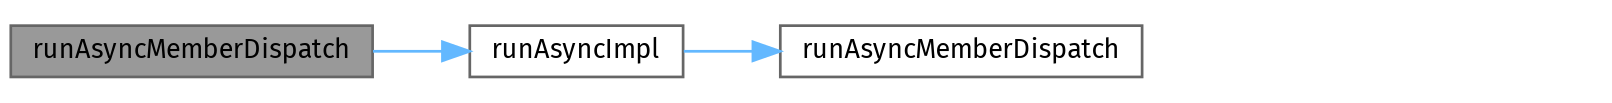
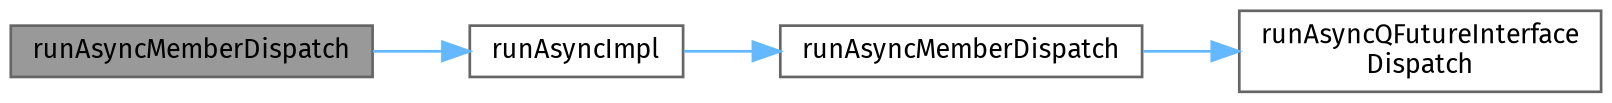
none -> (1420, 51)
